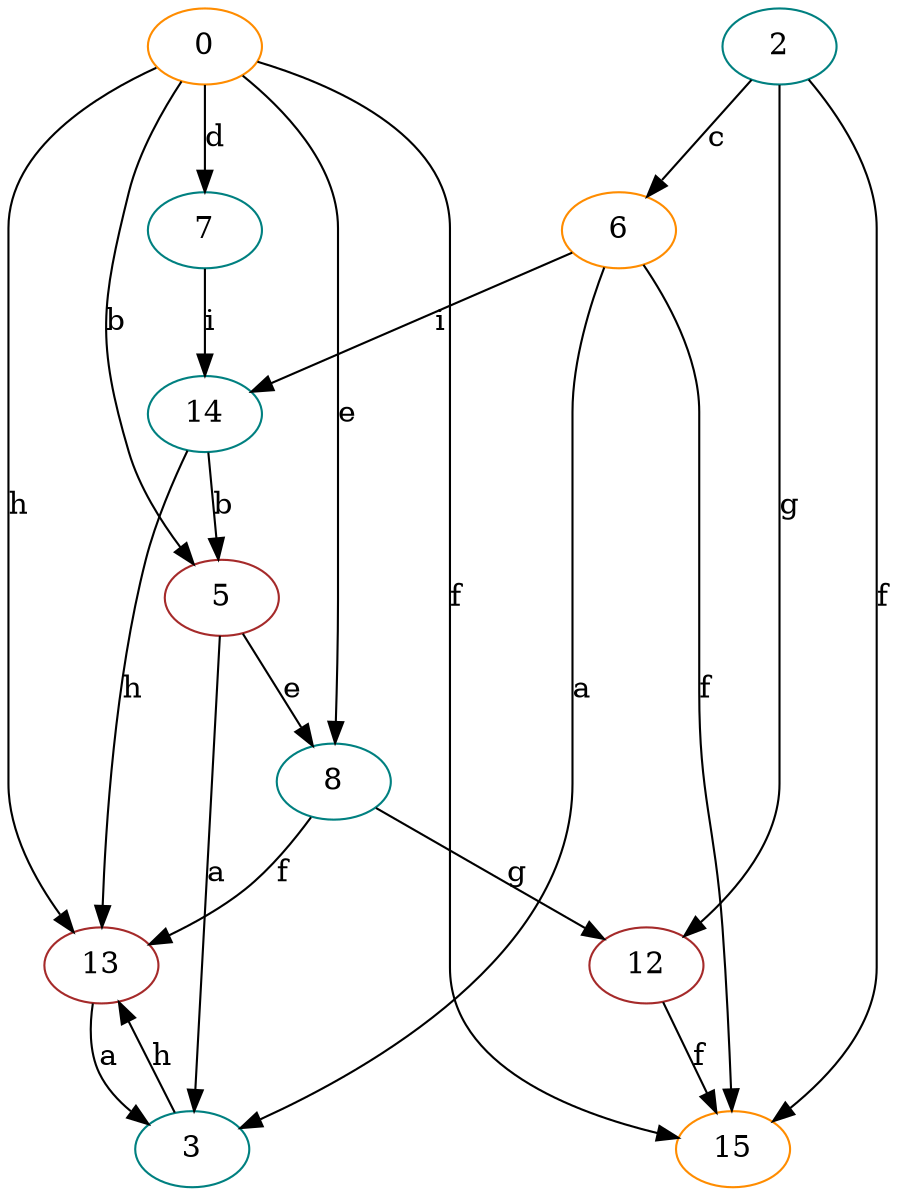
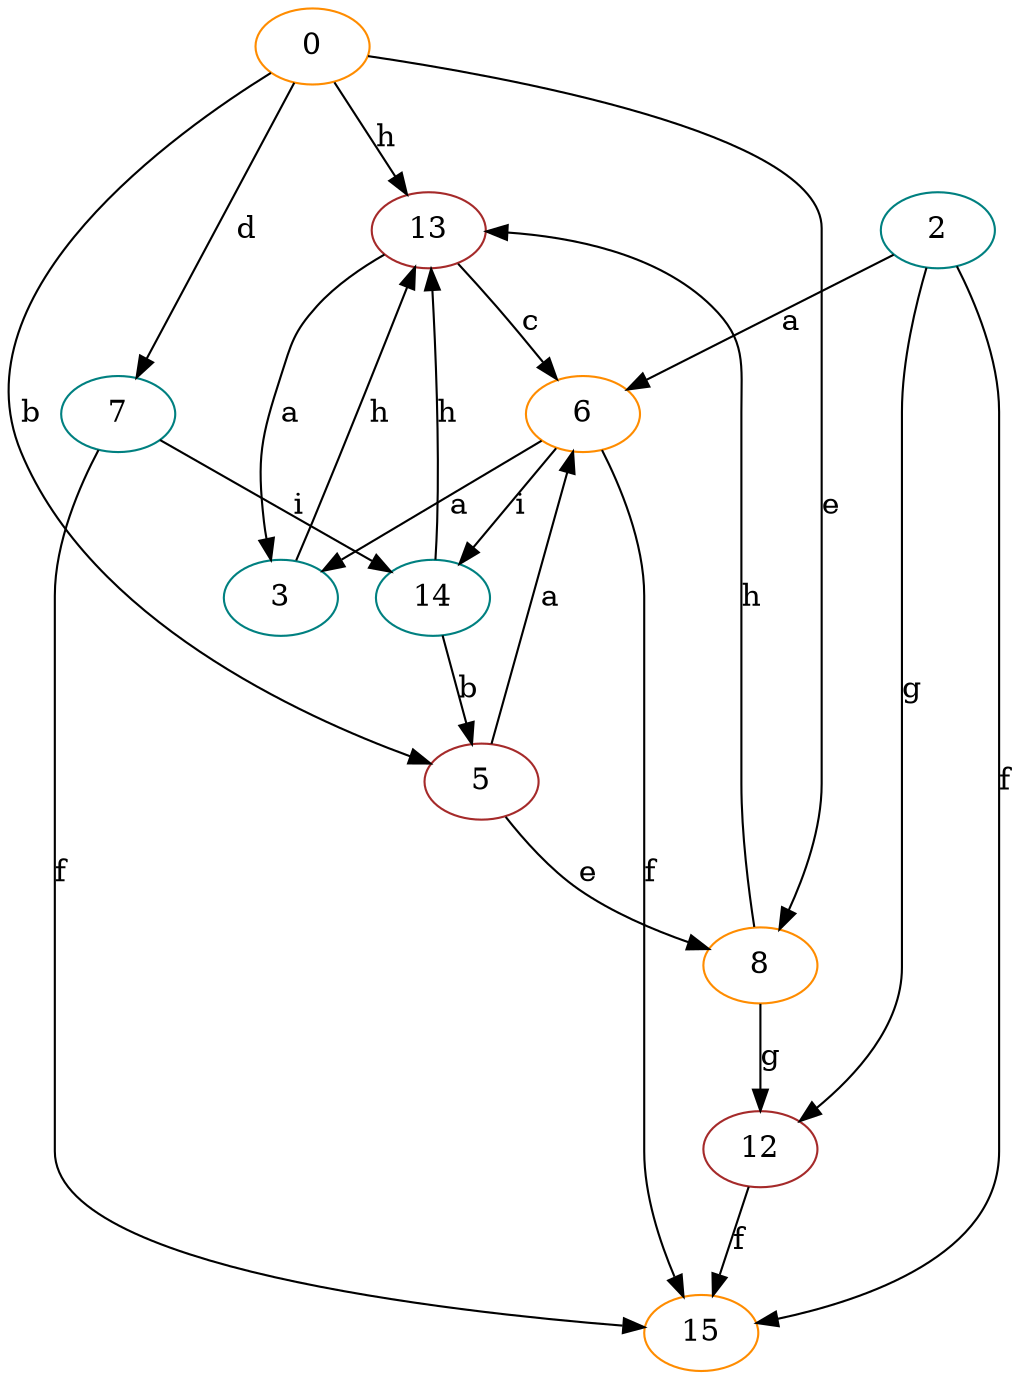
(716, 138) -> (791, 322)
none -> (501, 312)
(450, 605) -> (55, 1106)
(334, 782) -> (760, 965)
(208, 863) -> (529, 608)
(283, 874) -> (752, 598)
